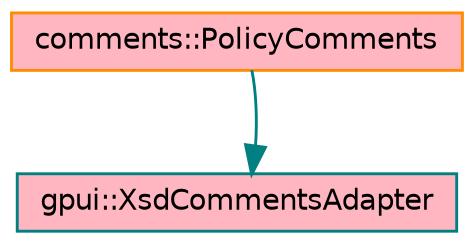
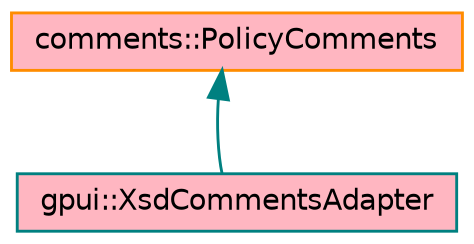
(256, 108) -> (218, 137)
